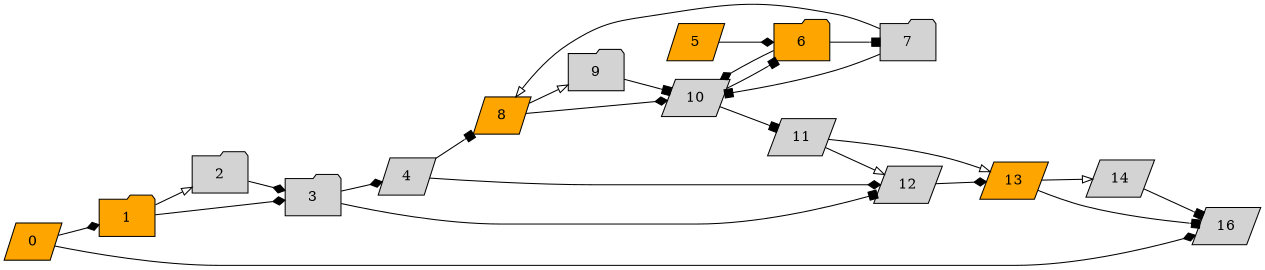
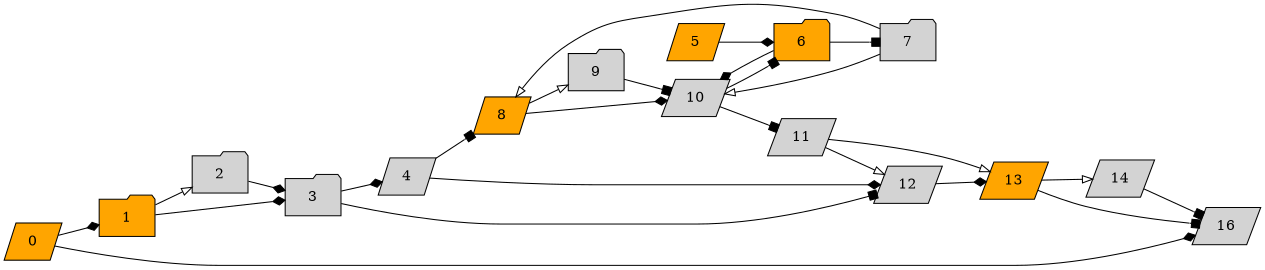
(809, 77) -> (809, 77)
